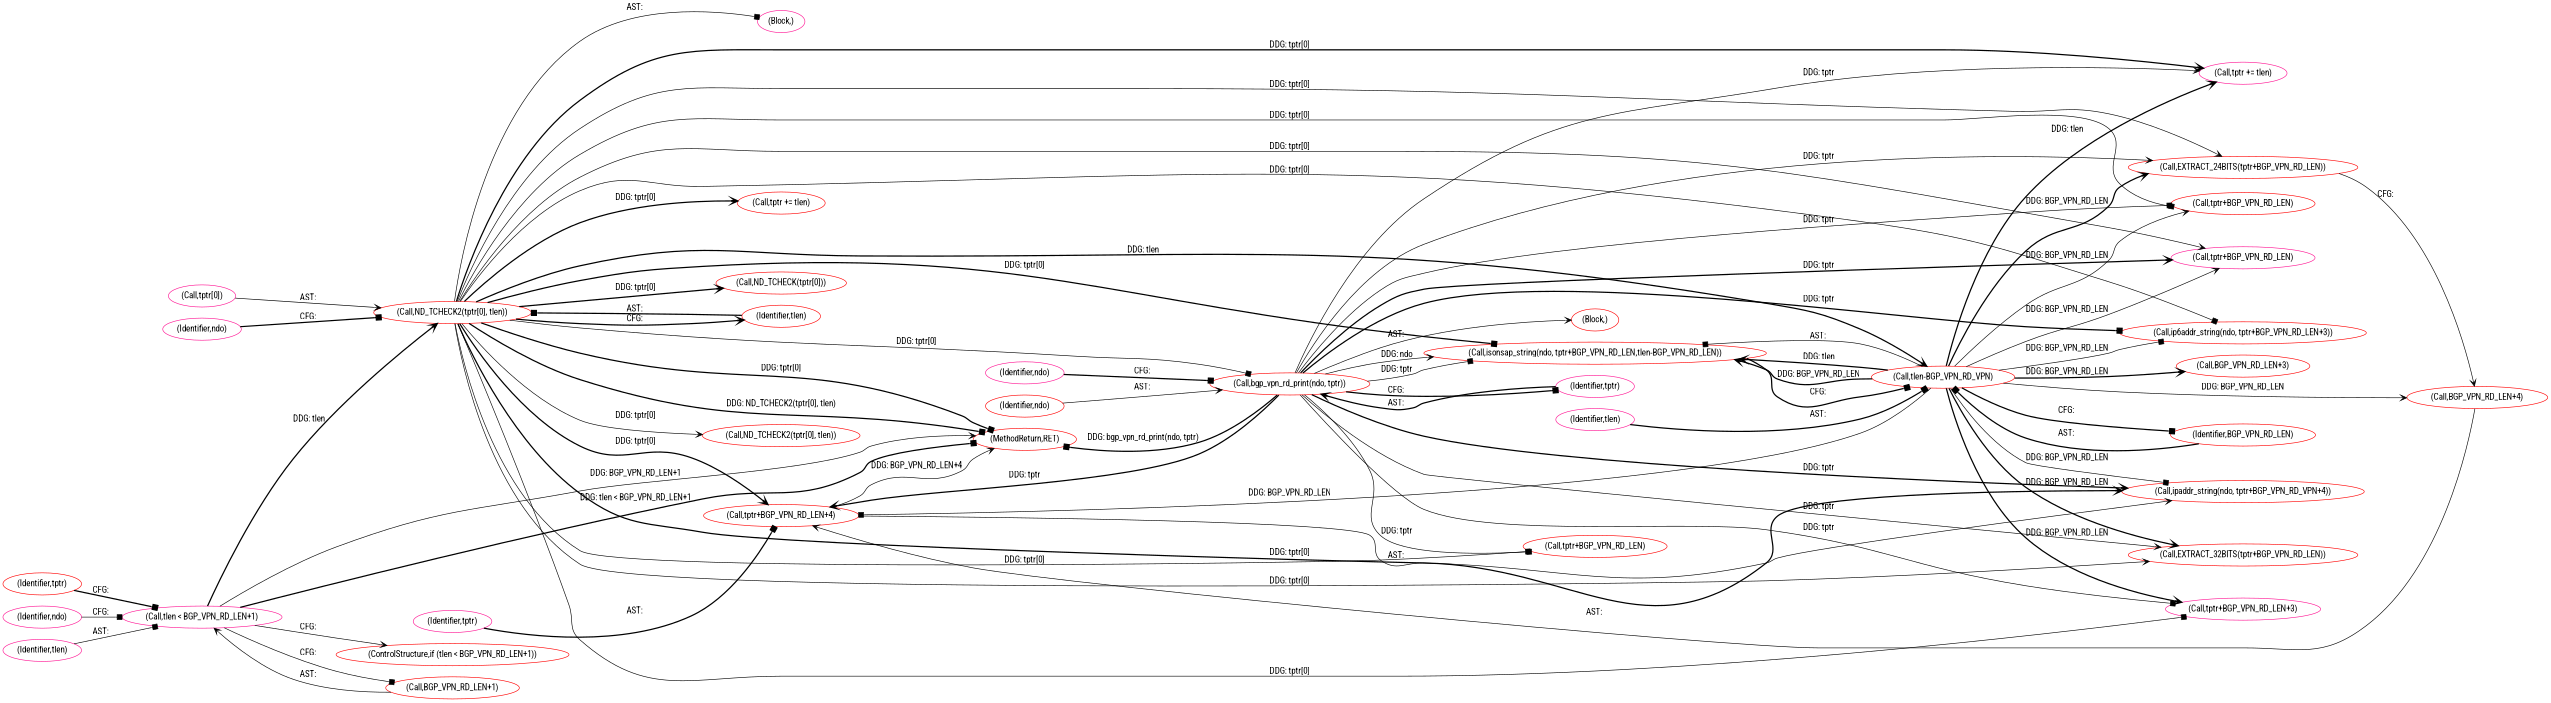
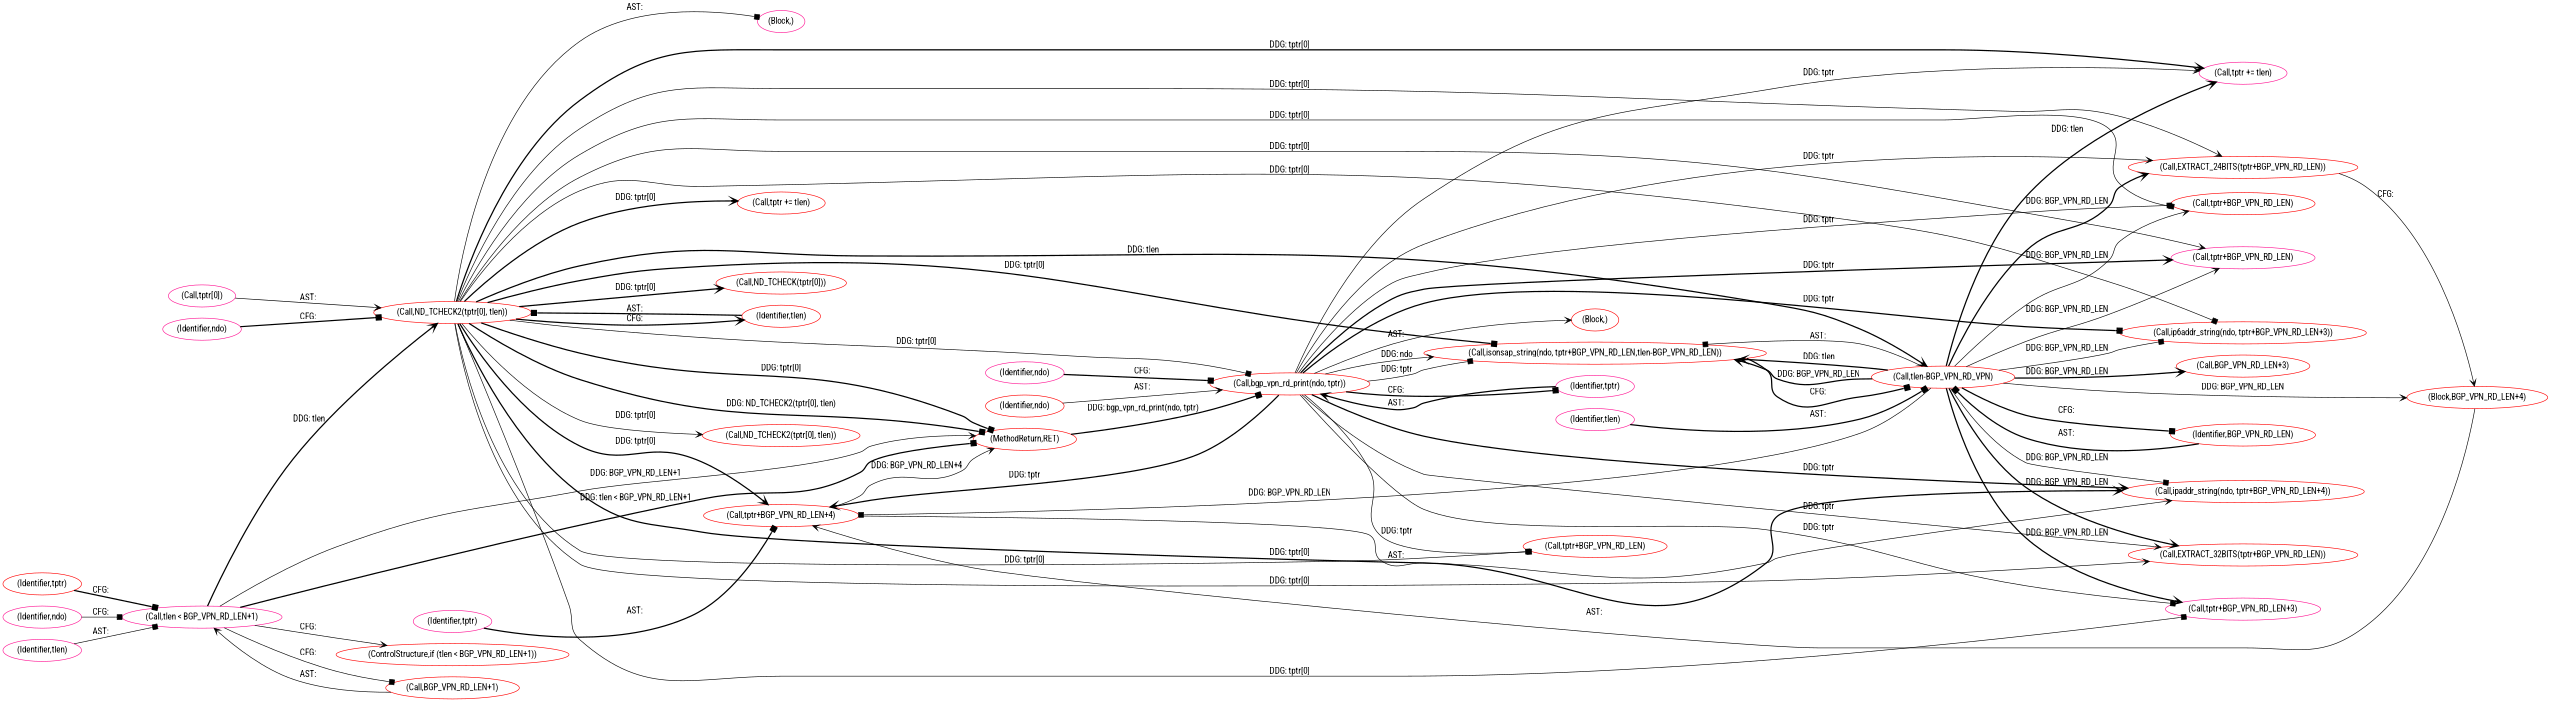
(2477, 397) -> (2477, 397)
(1181, 447) -> (1164, 420)
(2243, 492) -> (2243, 492)
